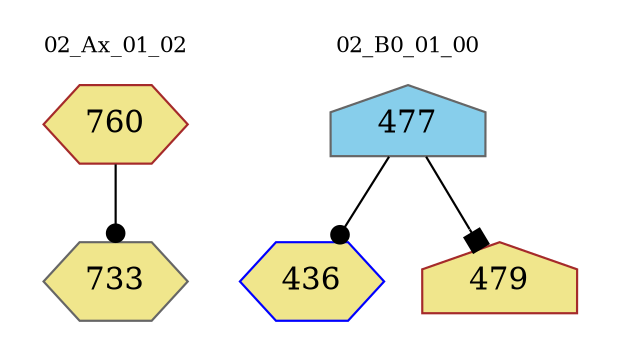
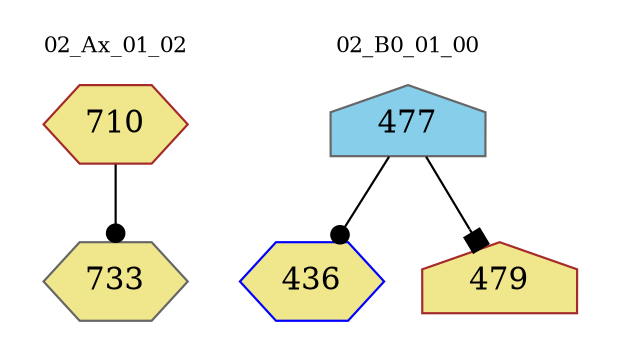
(116, 124) -> (116, 124)
